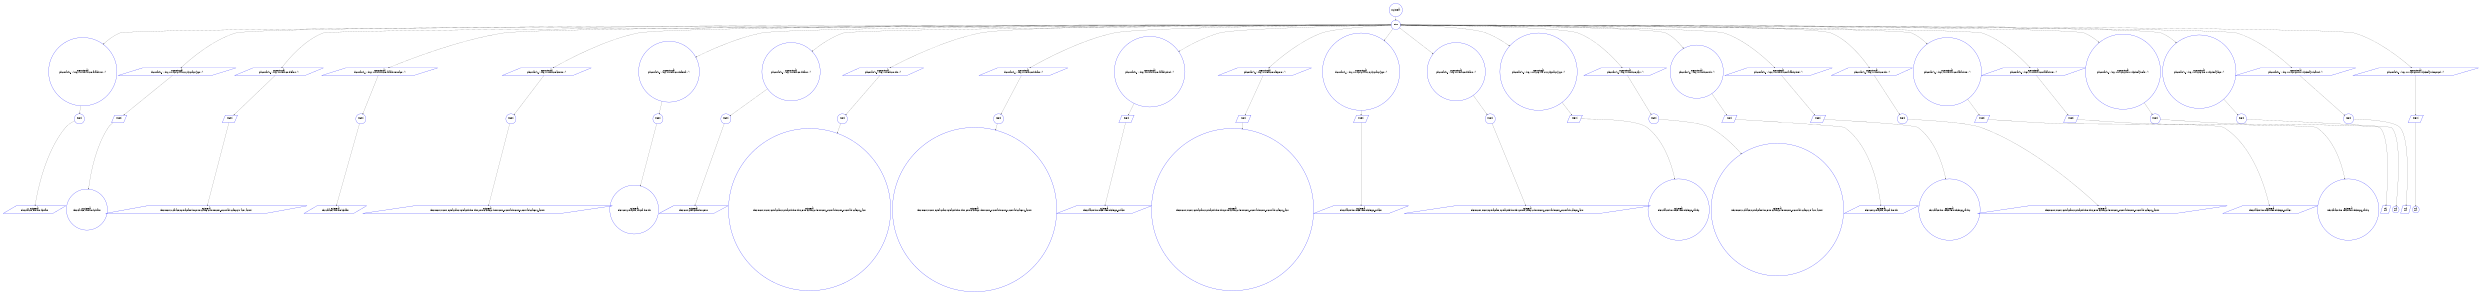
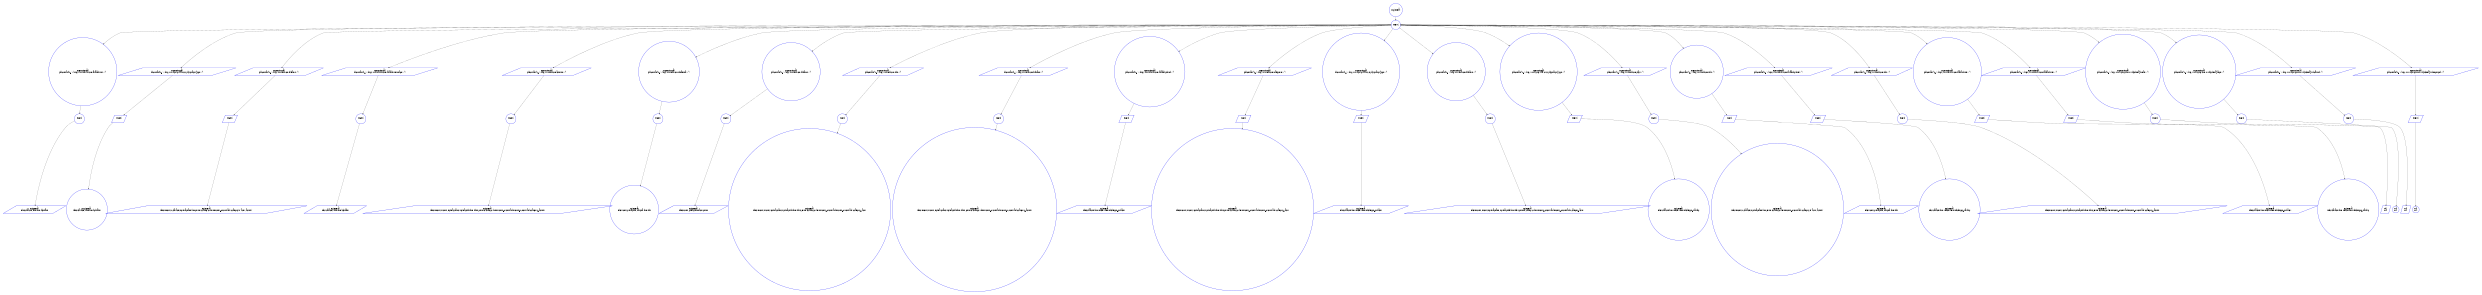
(1396, 25) -> (1396, 25)
(694, 210) -> (694, 210)
